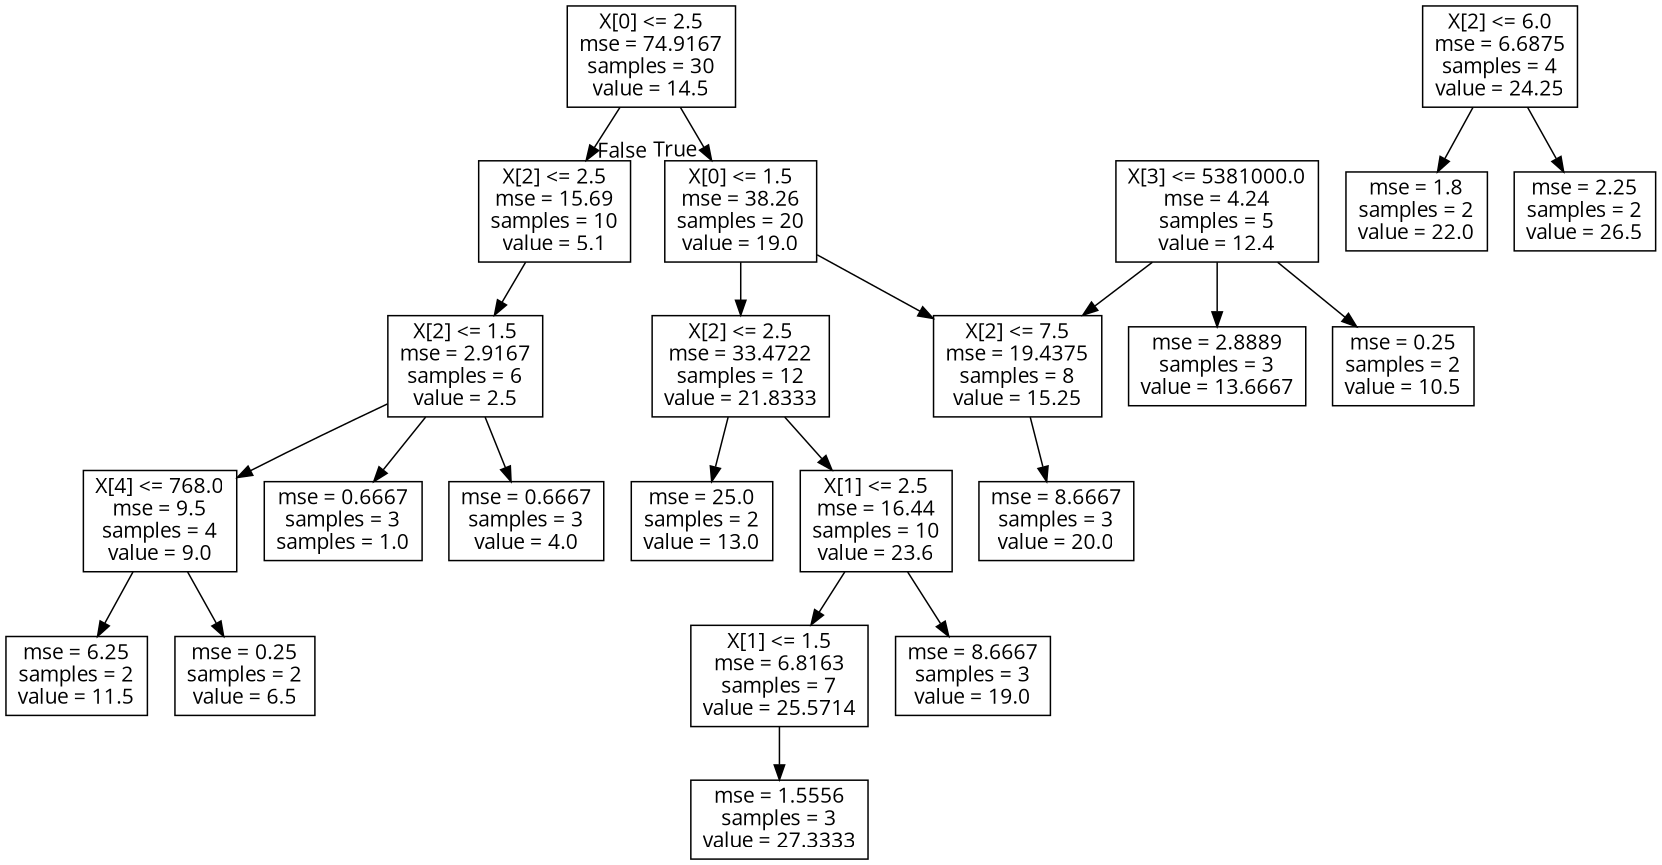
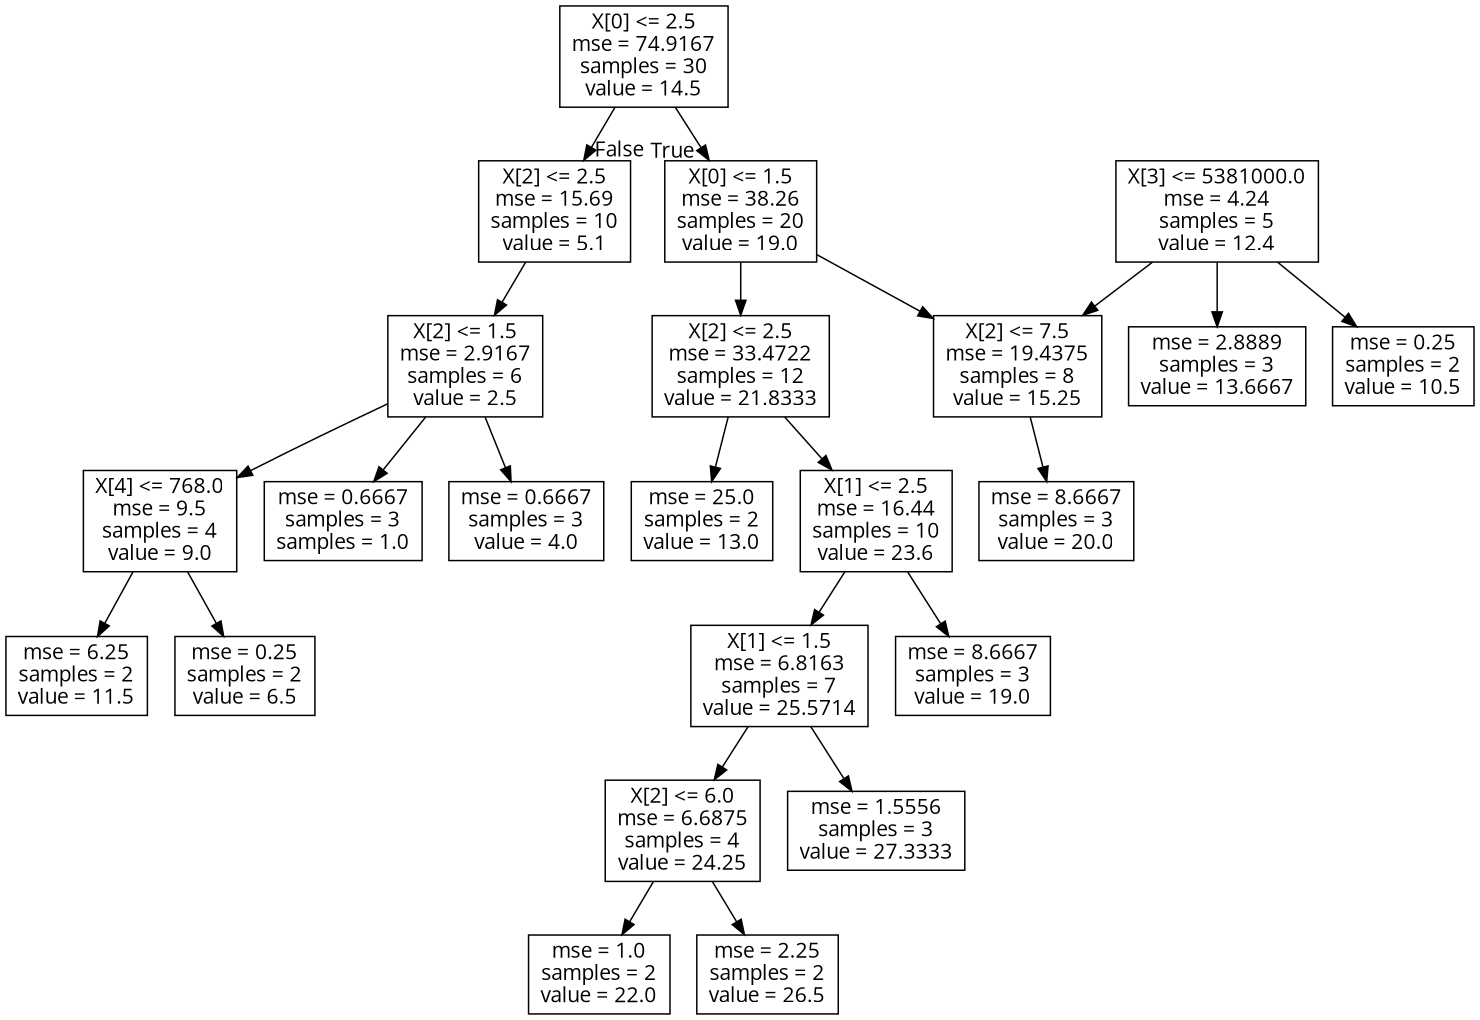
(1417, 211) -> (599, 974)
none -> (735, 747)
